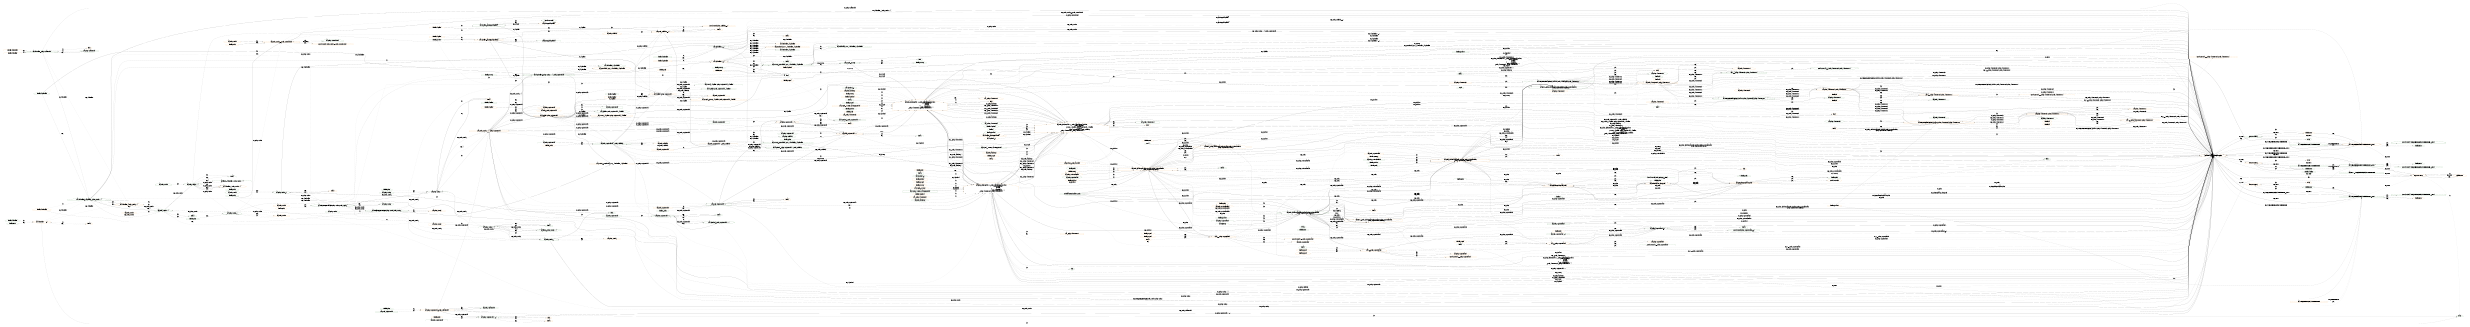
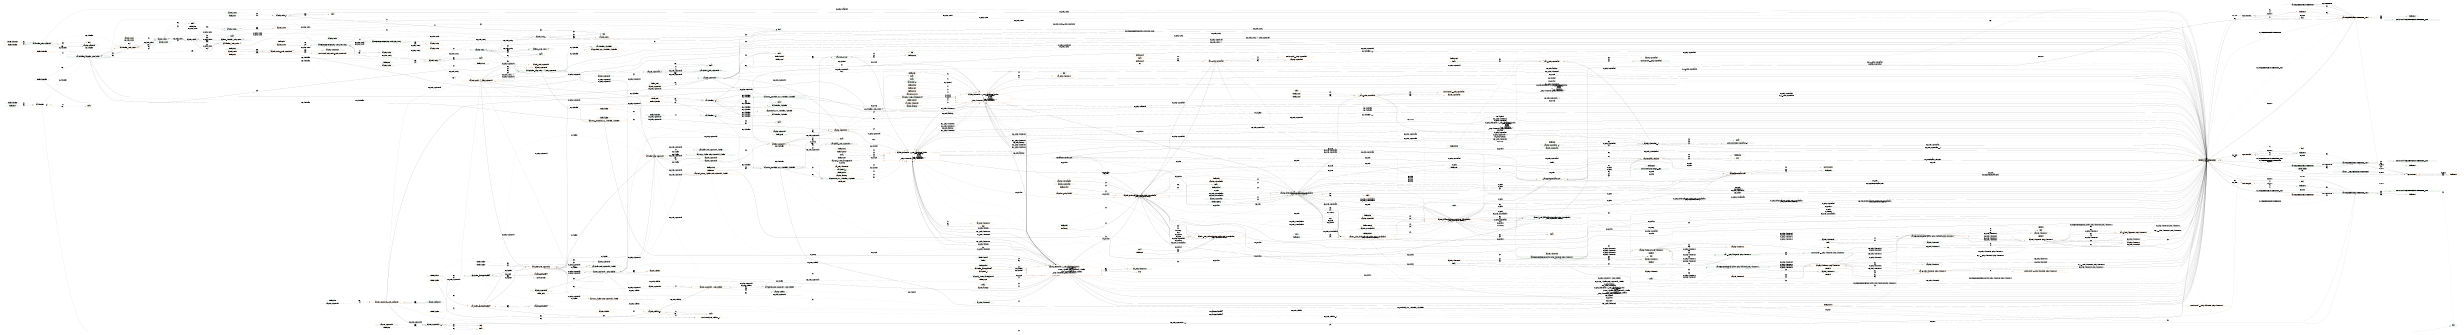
(305, 42) -> (305, 51)
(1072, 171) -> (1064, 229)
none -> (466, 207)
(1222, 224) -> (1216, 202)
